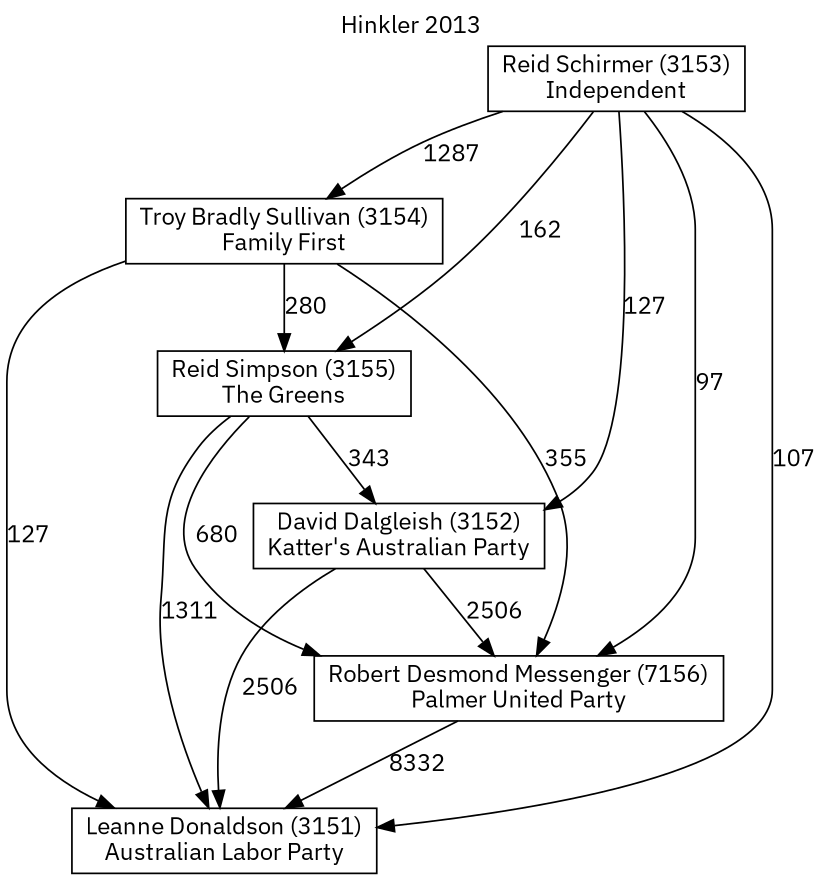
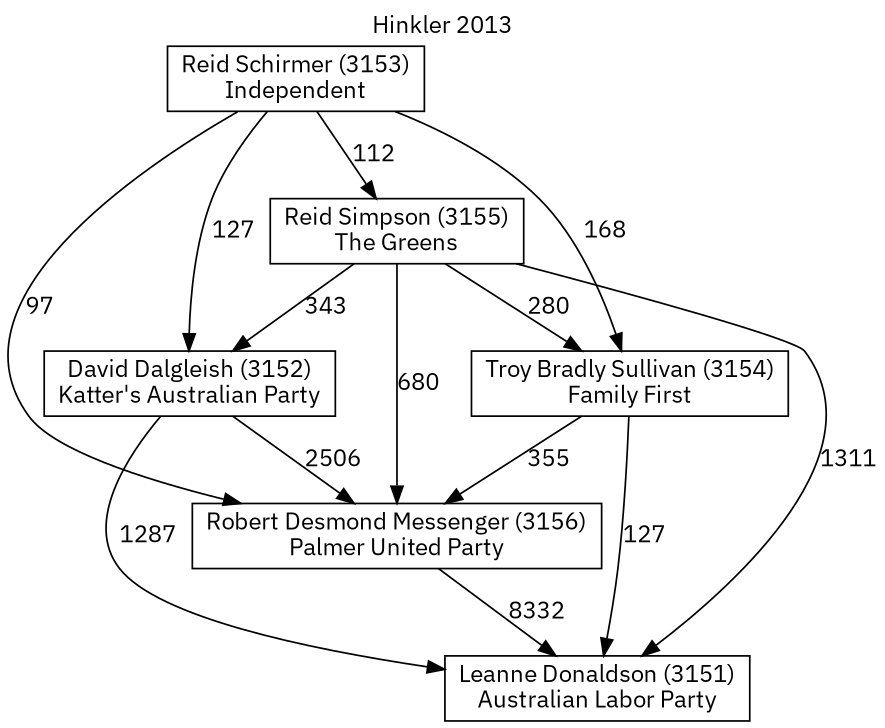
(452, 155) -> (605, 231)
(540, 231) -> (374, 155)
(284, 299) -> (506, 303)
(772, 592) -> none
(271, 688) -> (149, 536)
(519, 688) -> (397, 536)
